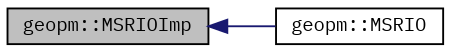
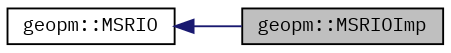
(251, 26) -> (218, 26)
